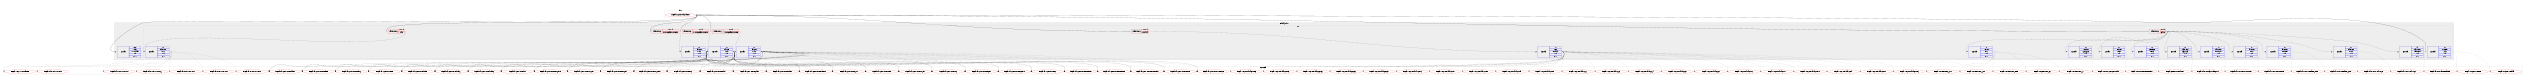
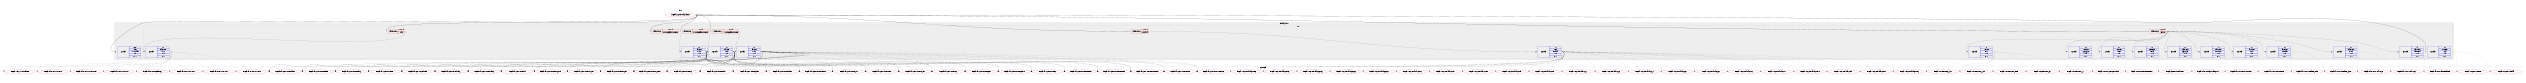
none -> (86, 72)
(153, 72) -> (153, 72)
(418, 72) -> (418, 72)
